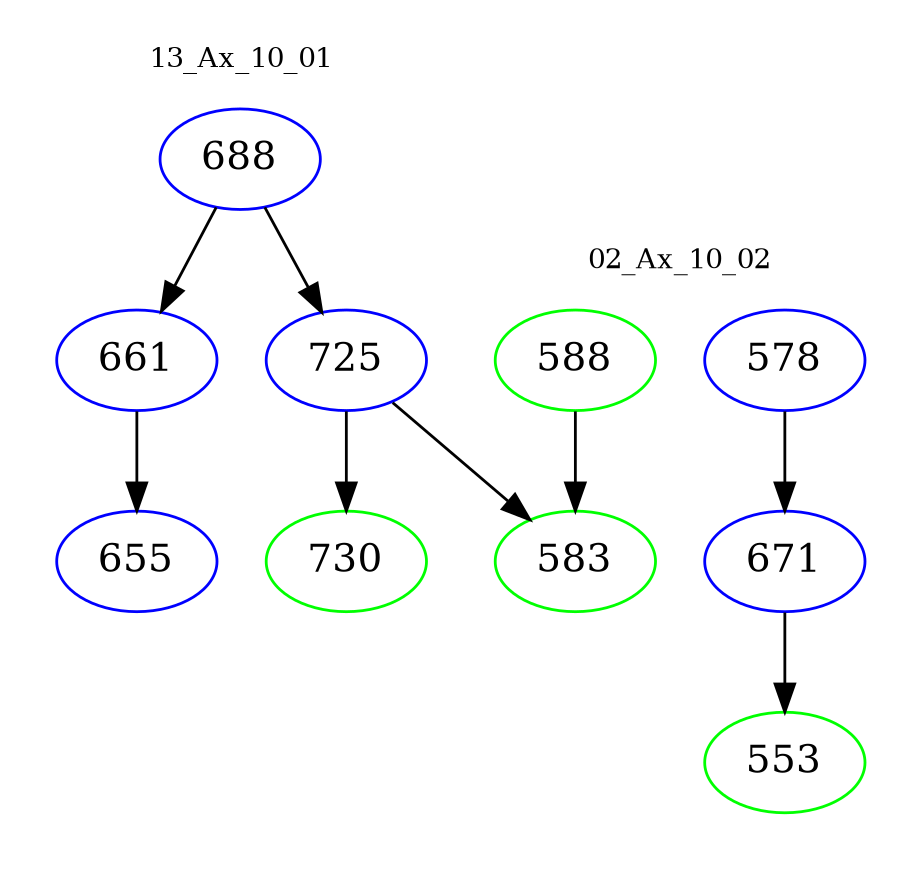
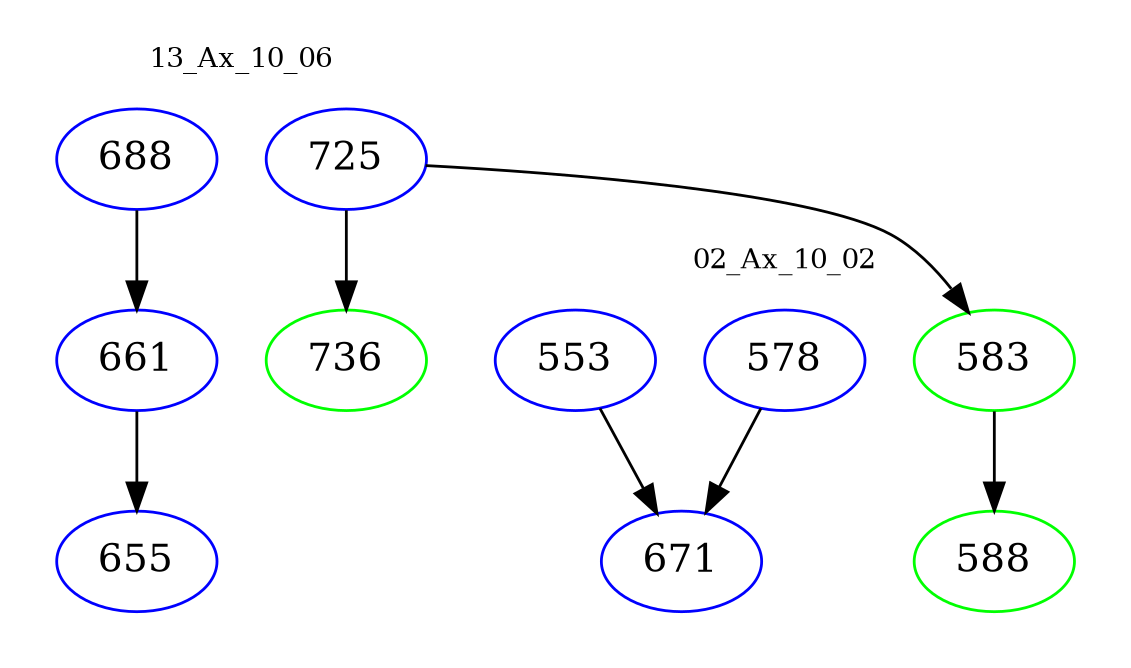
(242, 60) -> (242, 60)
(286, 247) -> none
(575, 447) -> (994, 447)
(346, 561) -> (346, 360)
(785, 648) -> (622, 448)
(785, 763) -> (575, 360)
